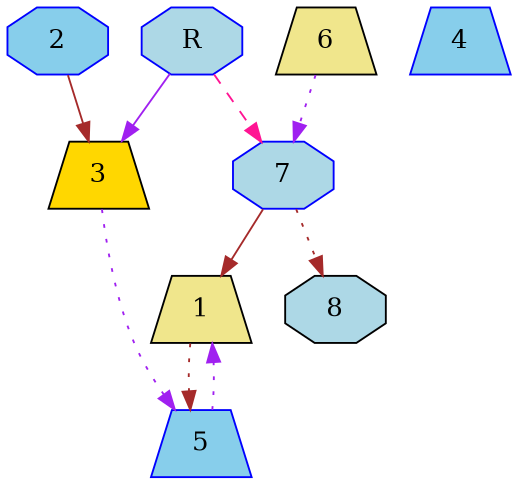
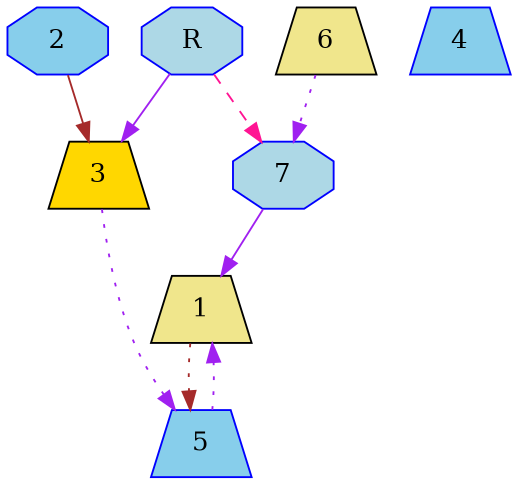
(247, 234) -> (247, 234)
(335, 309) -> none
